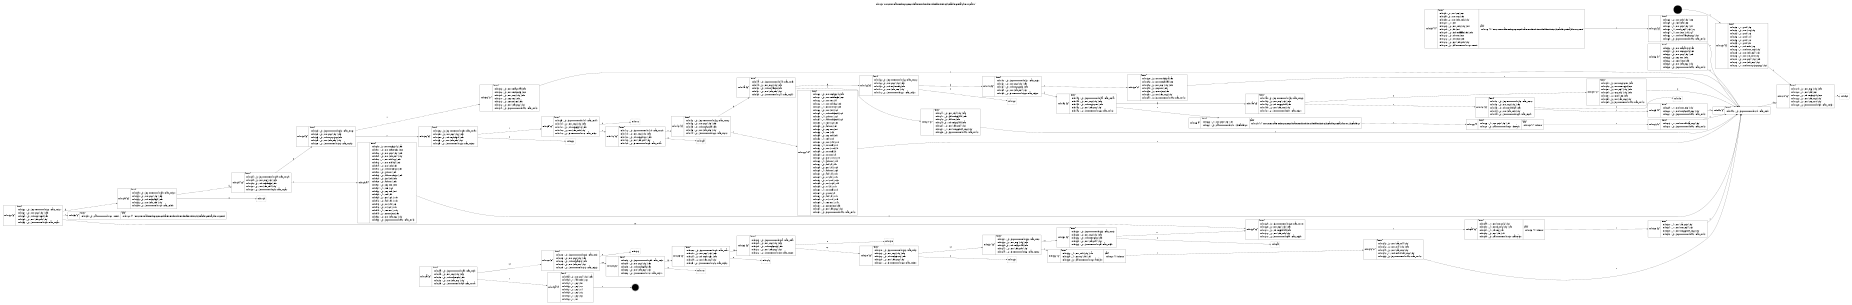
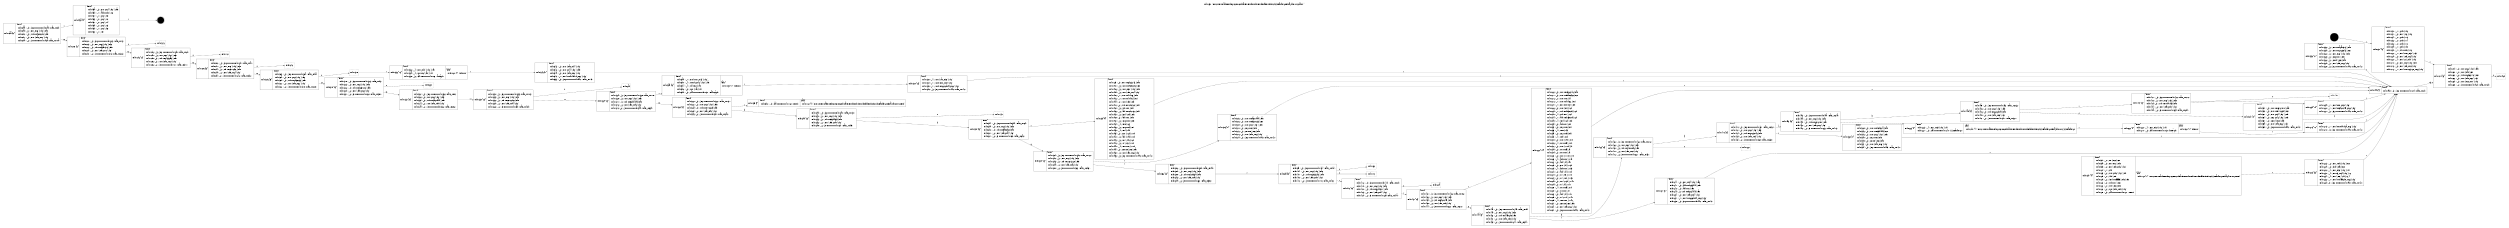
(521, 139) -> (1351, 169)
(654, 225) -> (664, 104)
(1044, 250) -> (374, 73)
